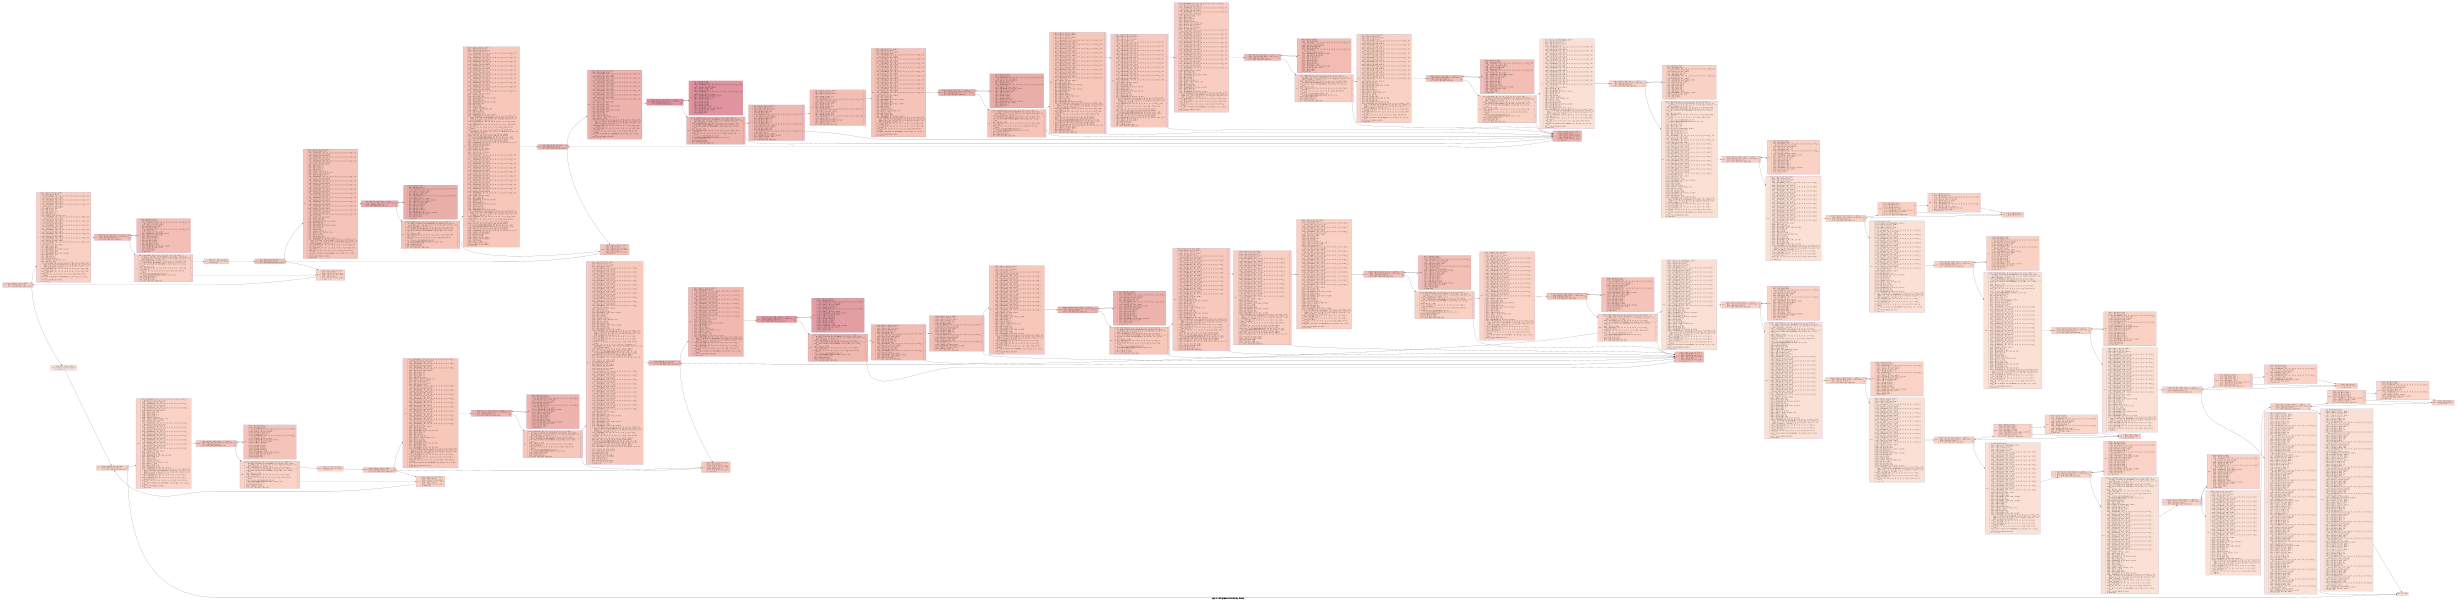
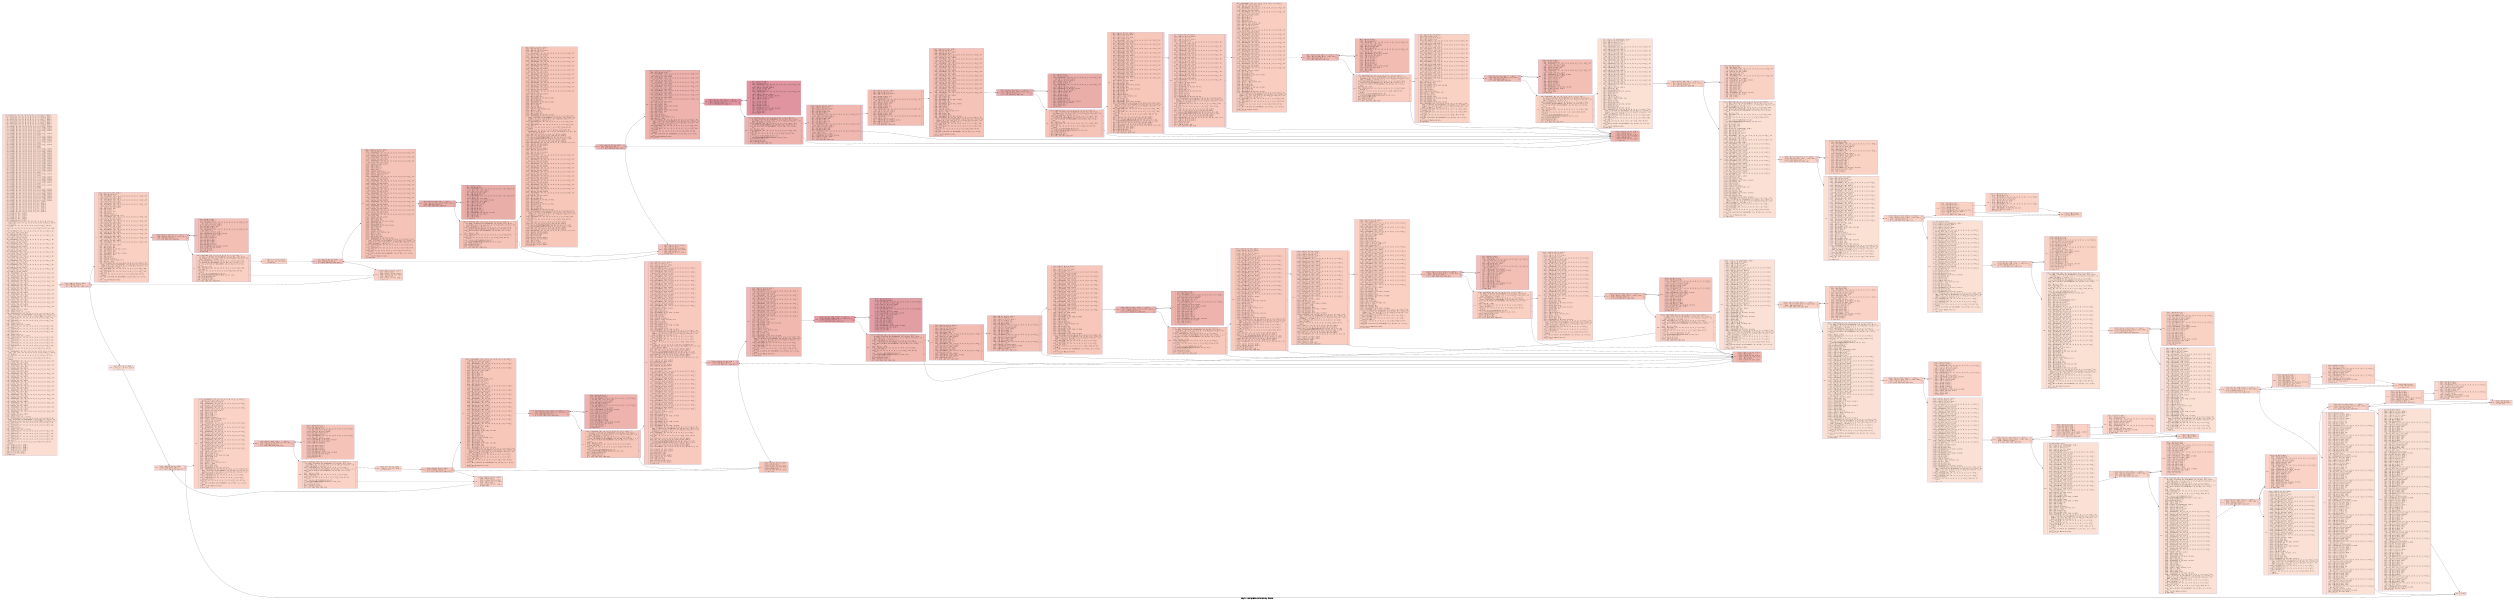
none -> (30, 285)
